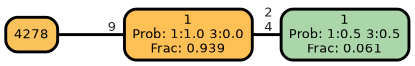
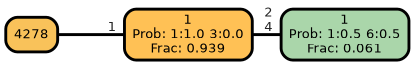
(110, 27) -> (110, 27)
(345, 35) -> (345, 35)
